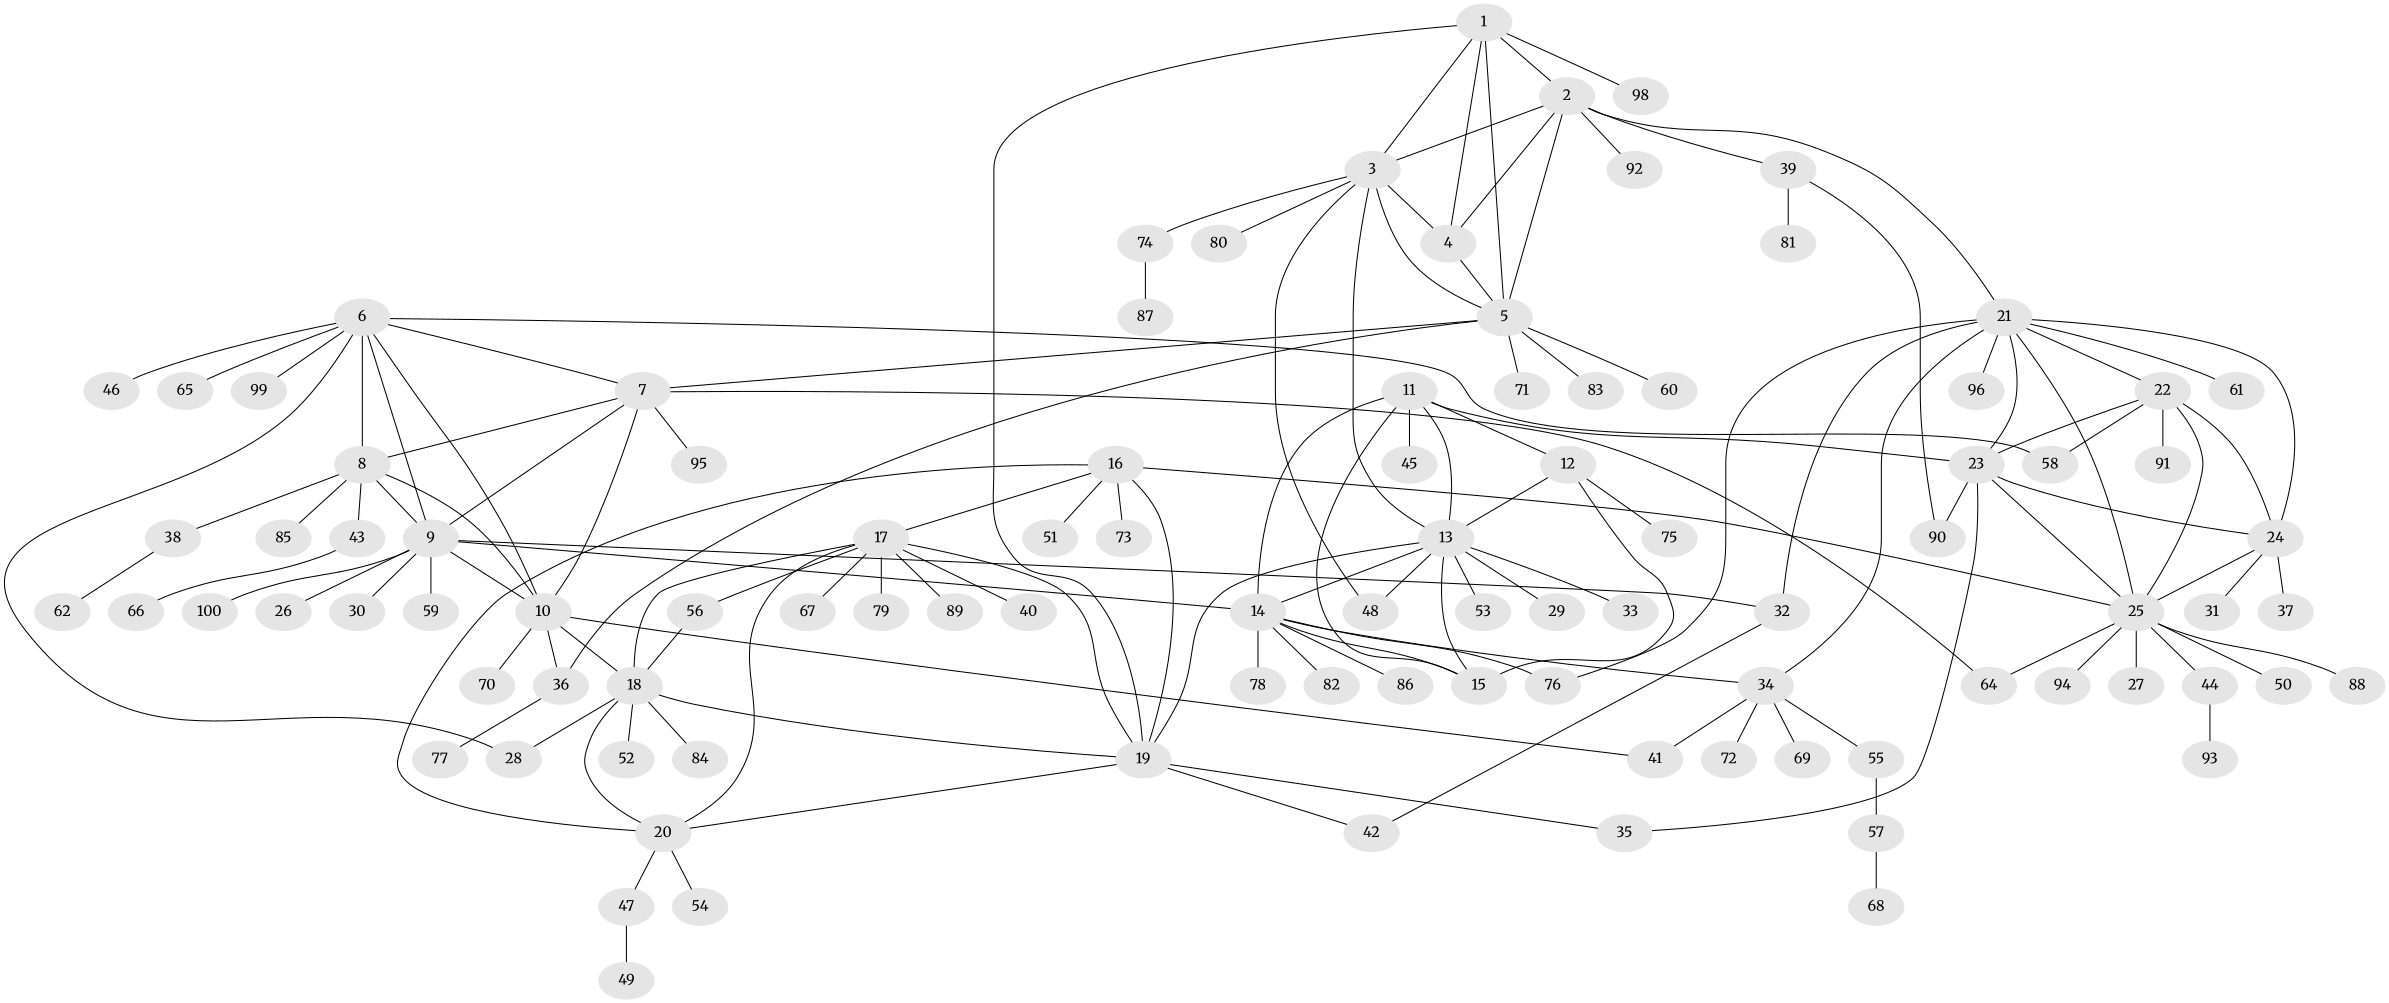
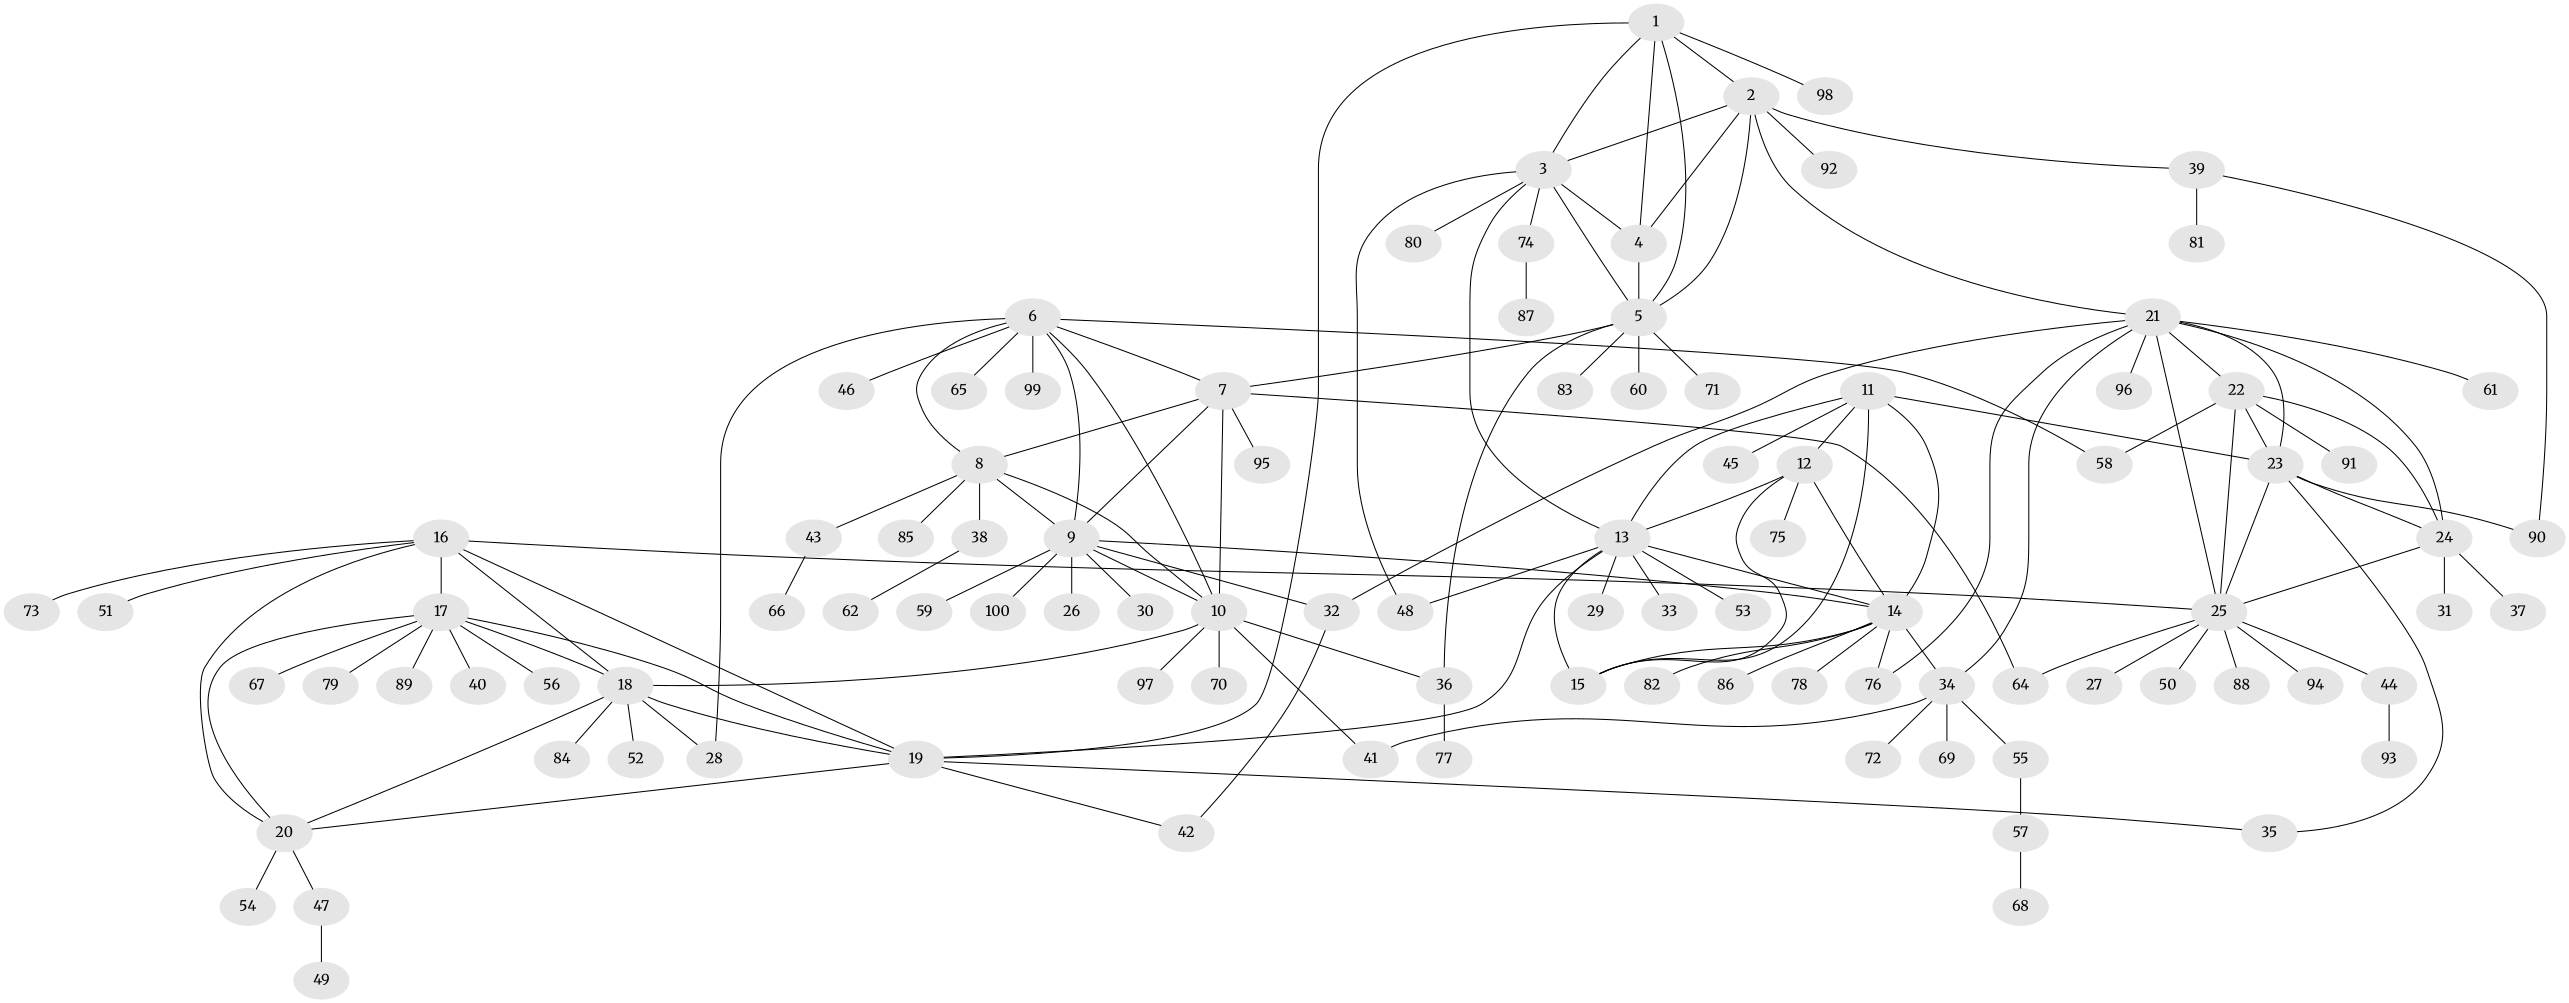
none -> (1845, 534)
(665, 649) -> (533, 612)
none -> (1145, 686)
